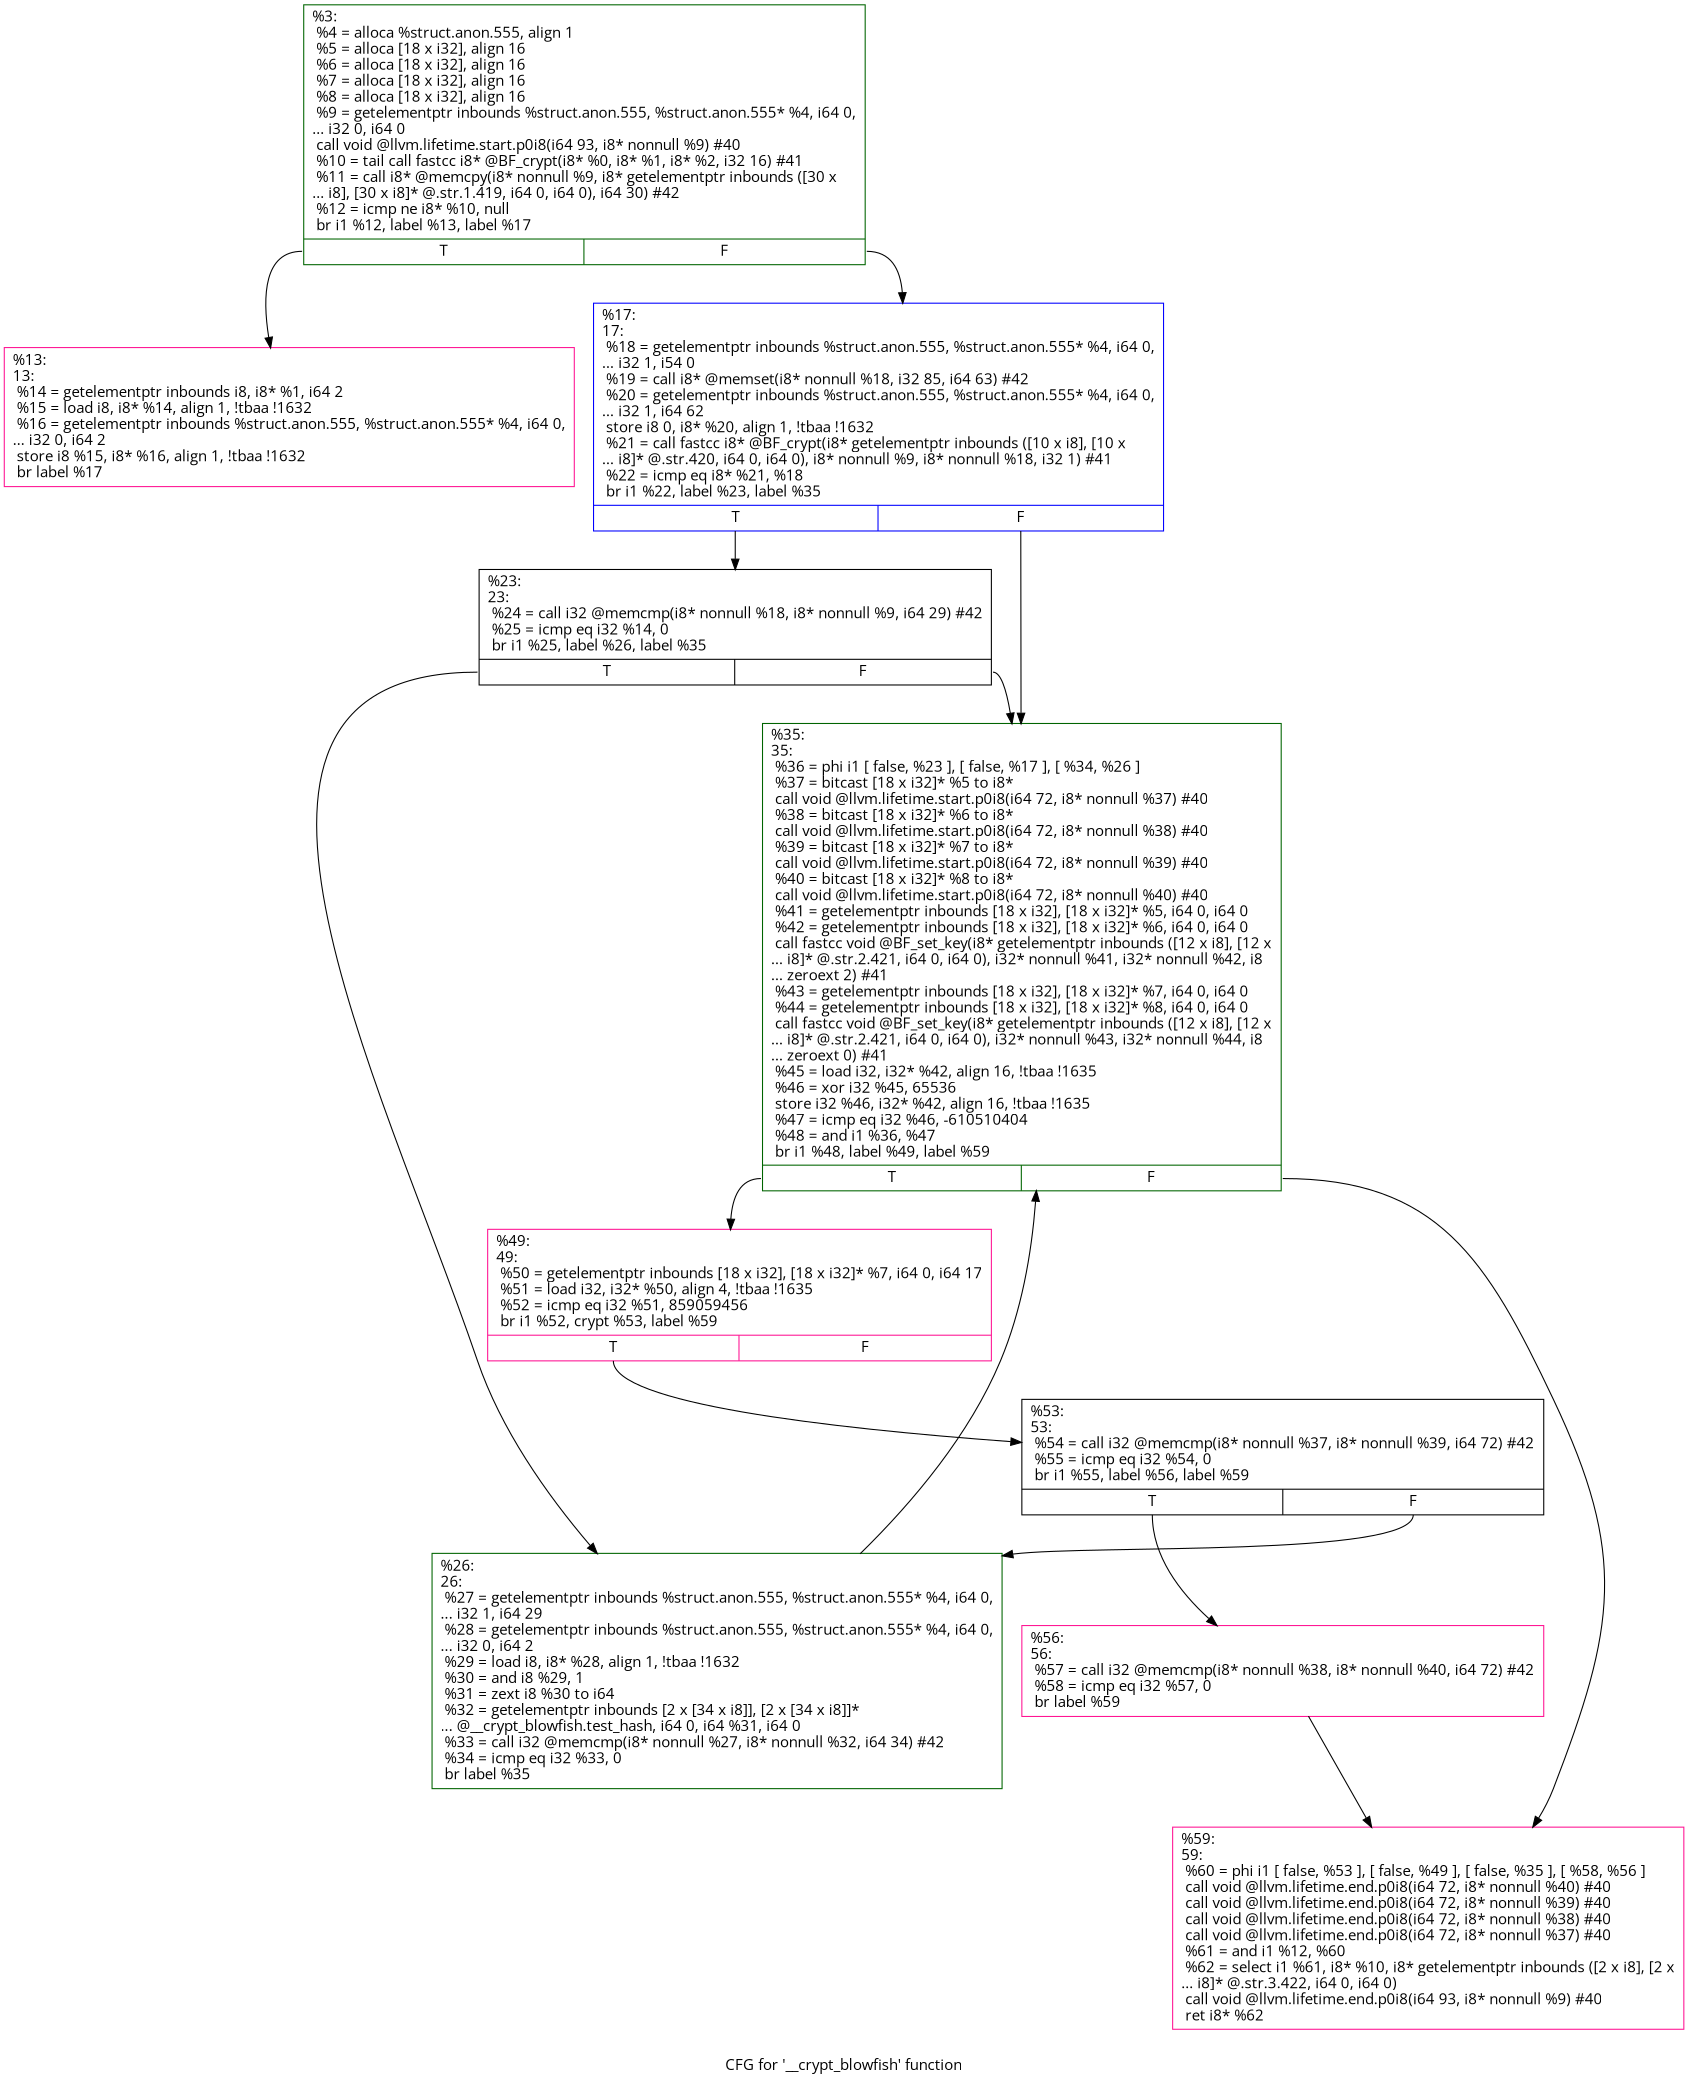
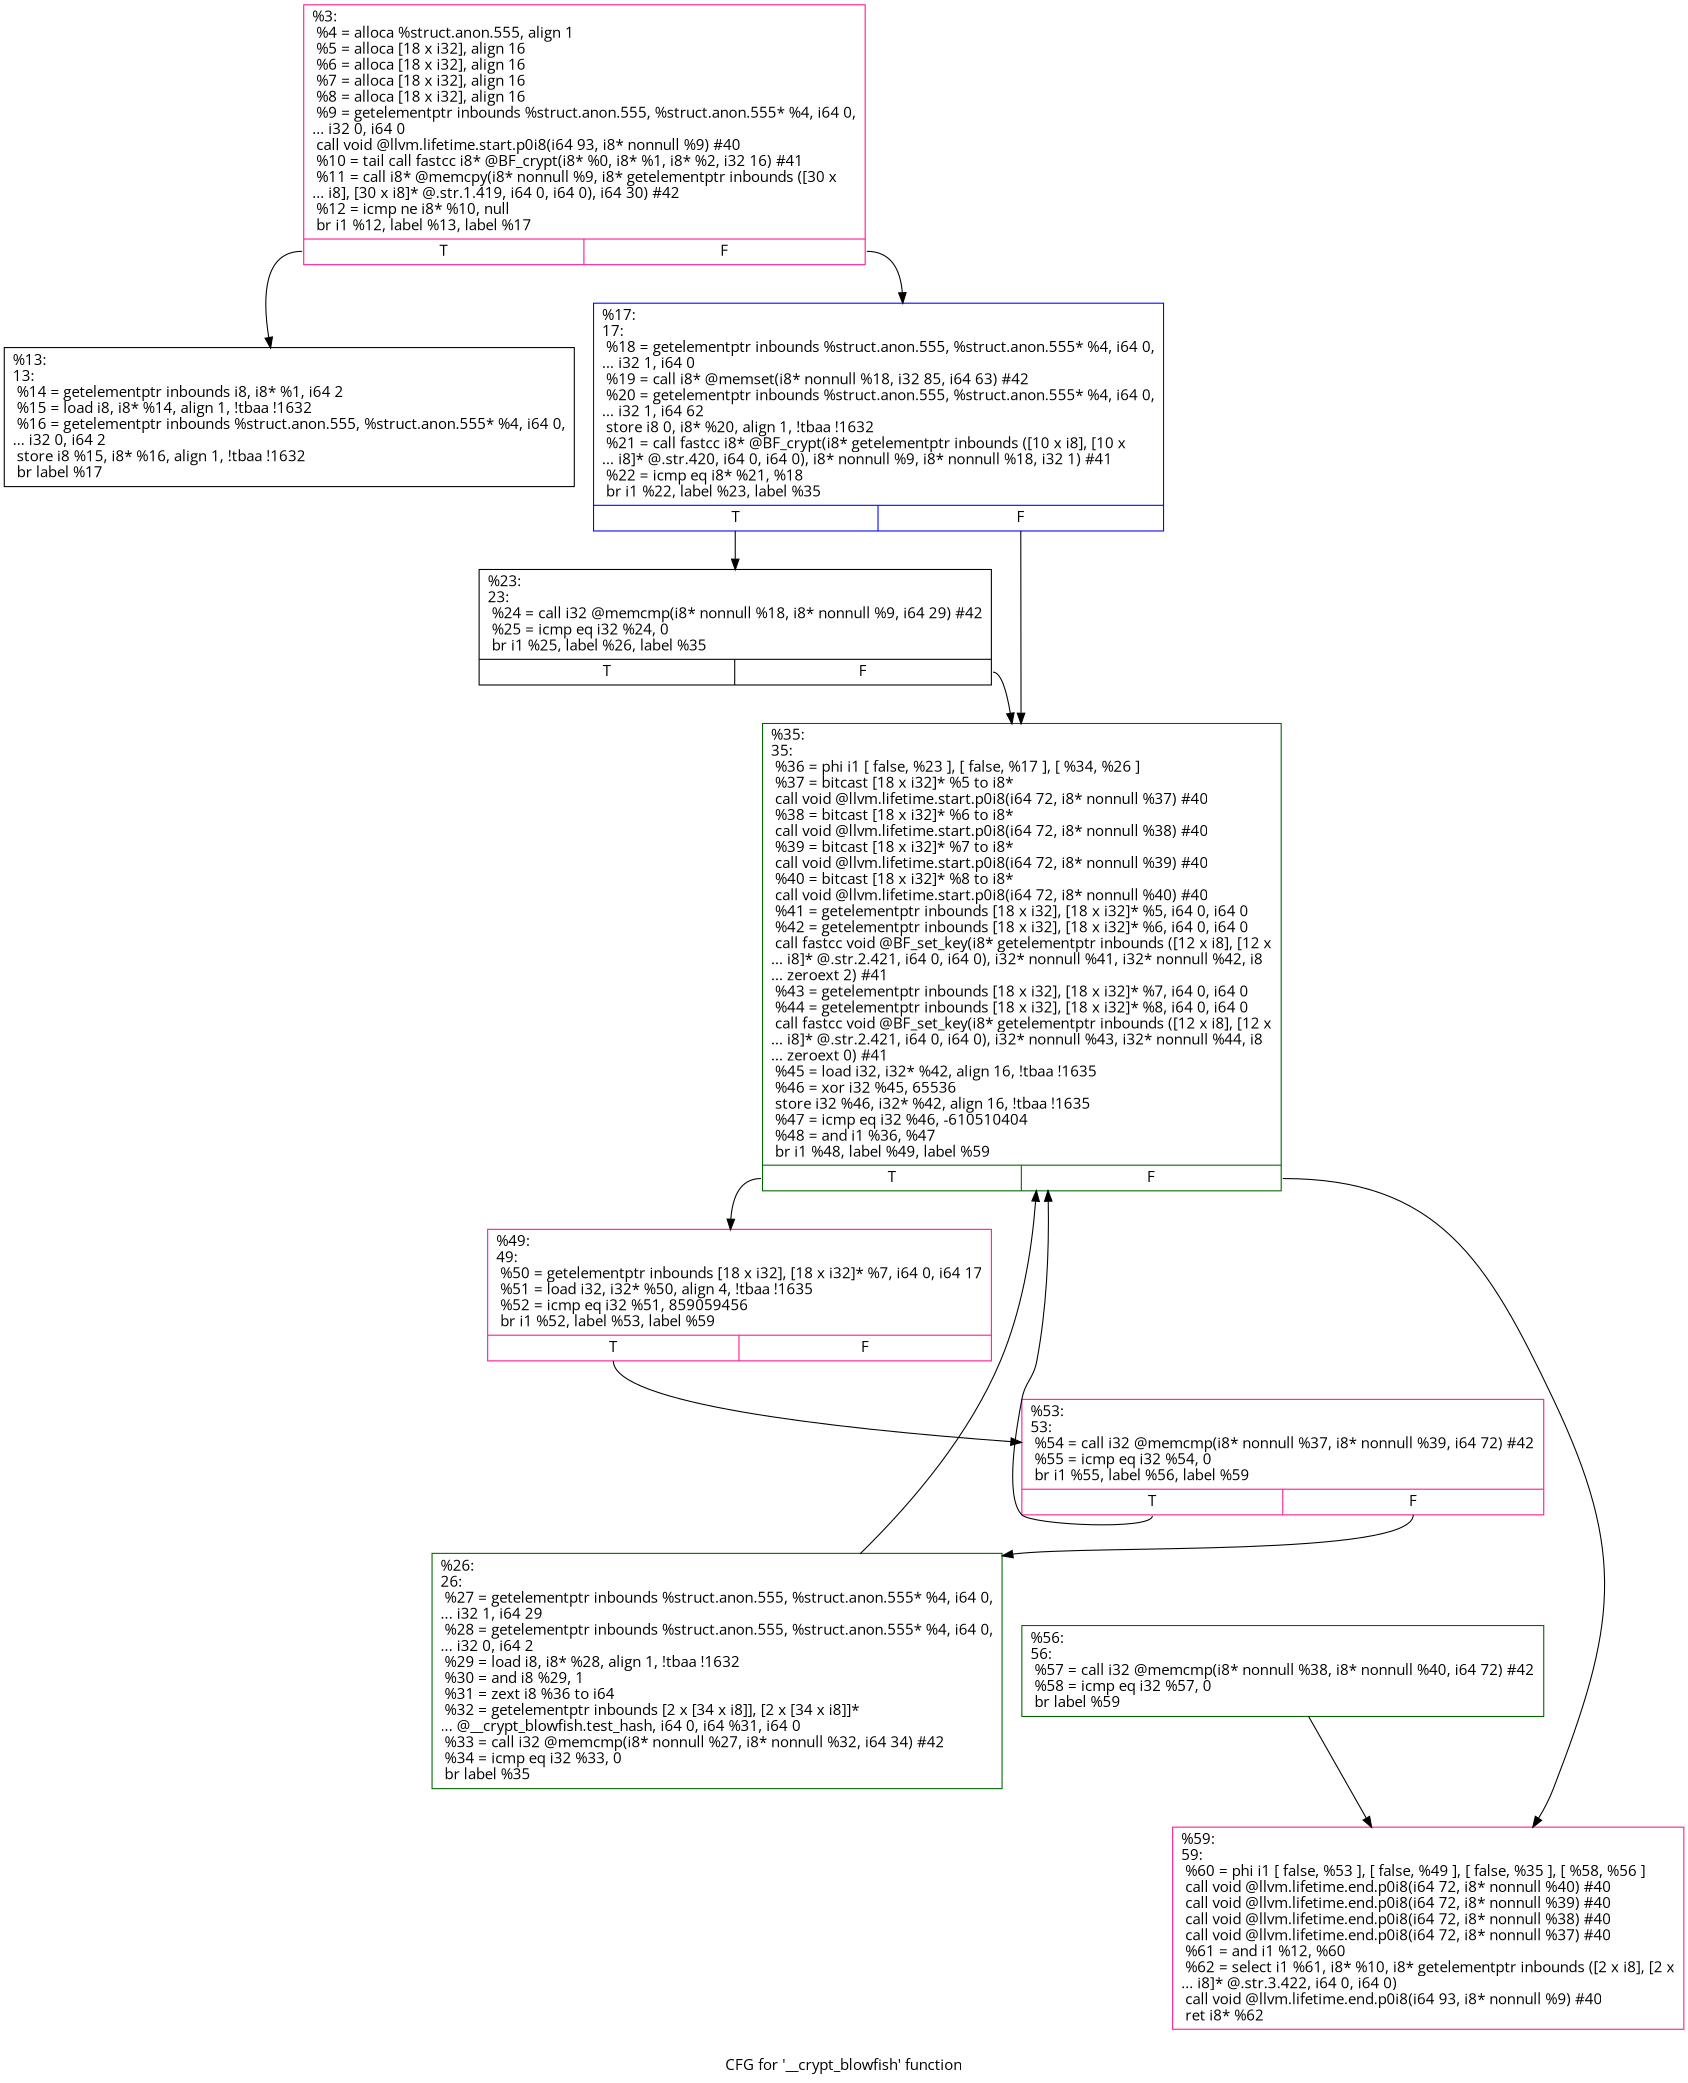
(584, 135) -> (584, 135)
(649, 364) -> (649, 364)
(289, 417) -> (289, 417)
(579, 630) -> (579, 630)
(375, 1081) -> none
(607, 1322) -> (606, 1322)
(1283, 1457) -> (1283, 1457)
(1170, 1572) -> (1018, 1424)
(1283, 1671) -> (1283, 1671)
(528, 1695) -> (528, 1695)
